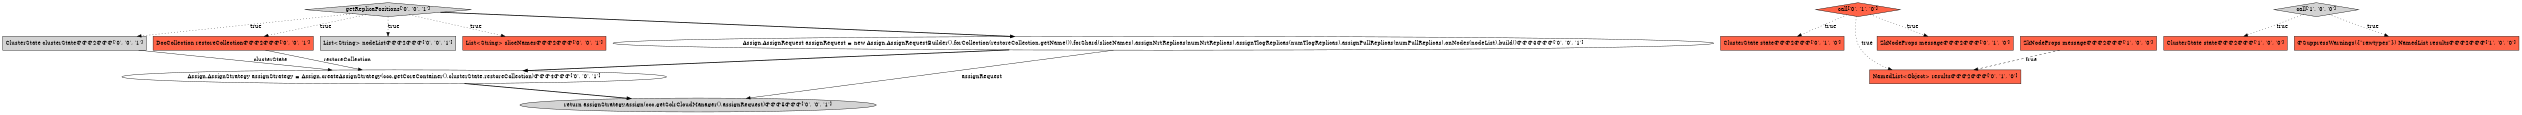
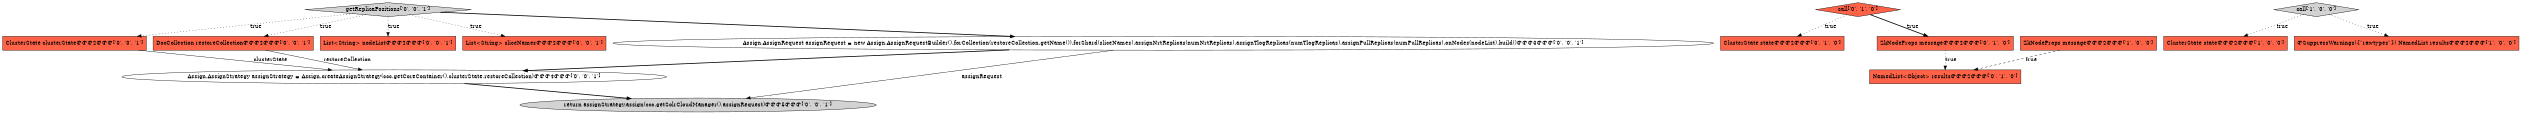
(1897, 25) -> (1897, 25)
(75, 43) -> (75, 43)
(388, 43) -> (388, 43)
(1861, 49) -> (1945, 58)
